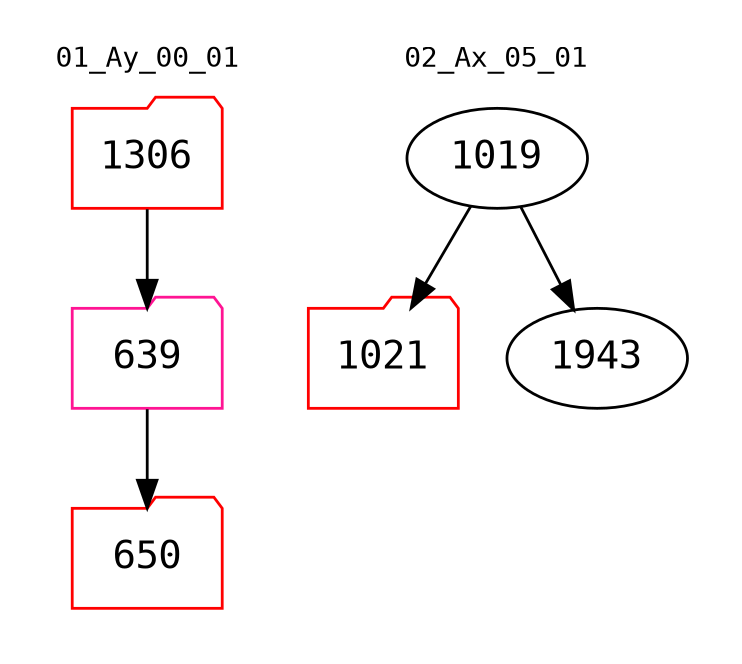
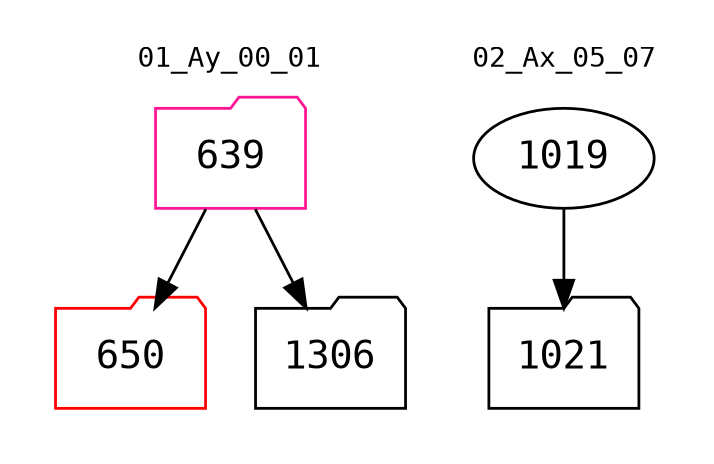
(497, 60) -> (565, 60)
(147, 158) -> (331, 358)
(147, 245) -> (274, 246)
(383, 358) -> (564, 358)
(597, 358) -> none
